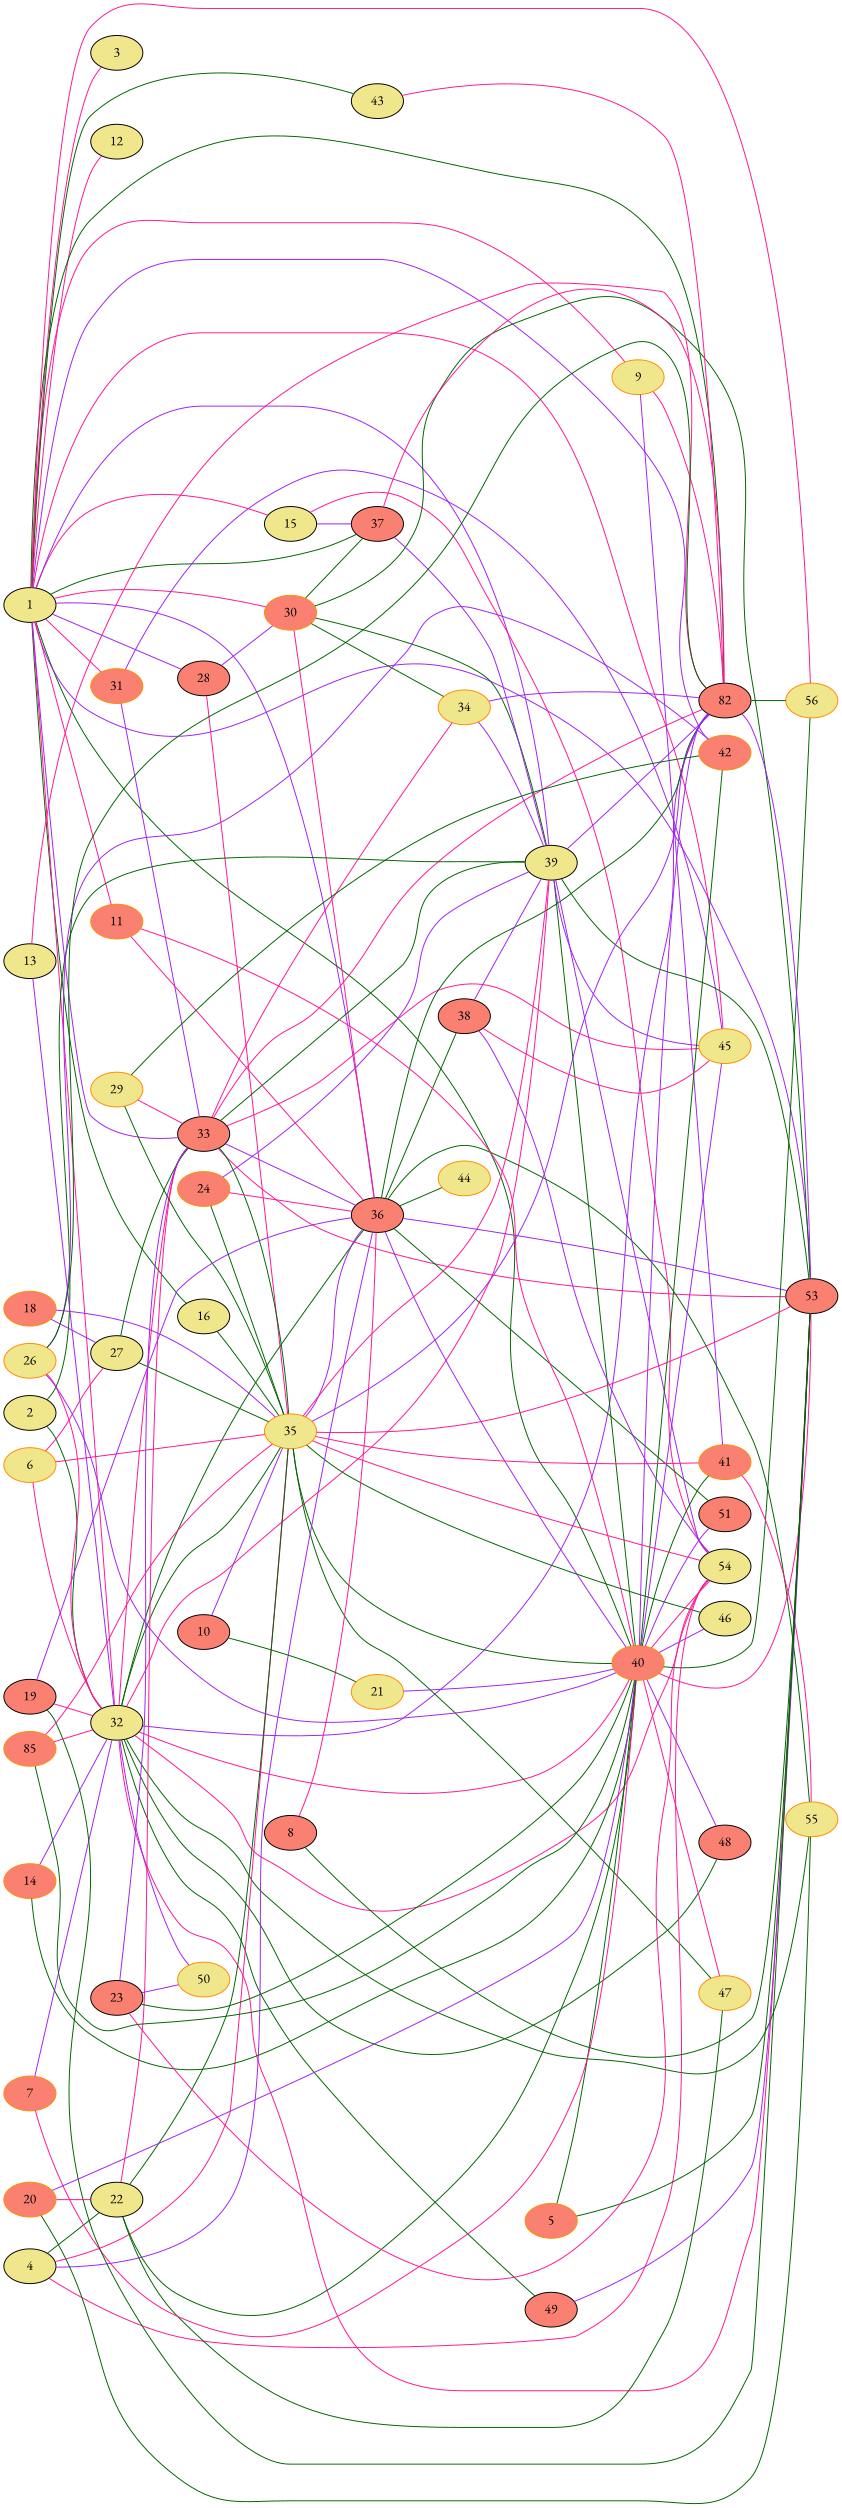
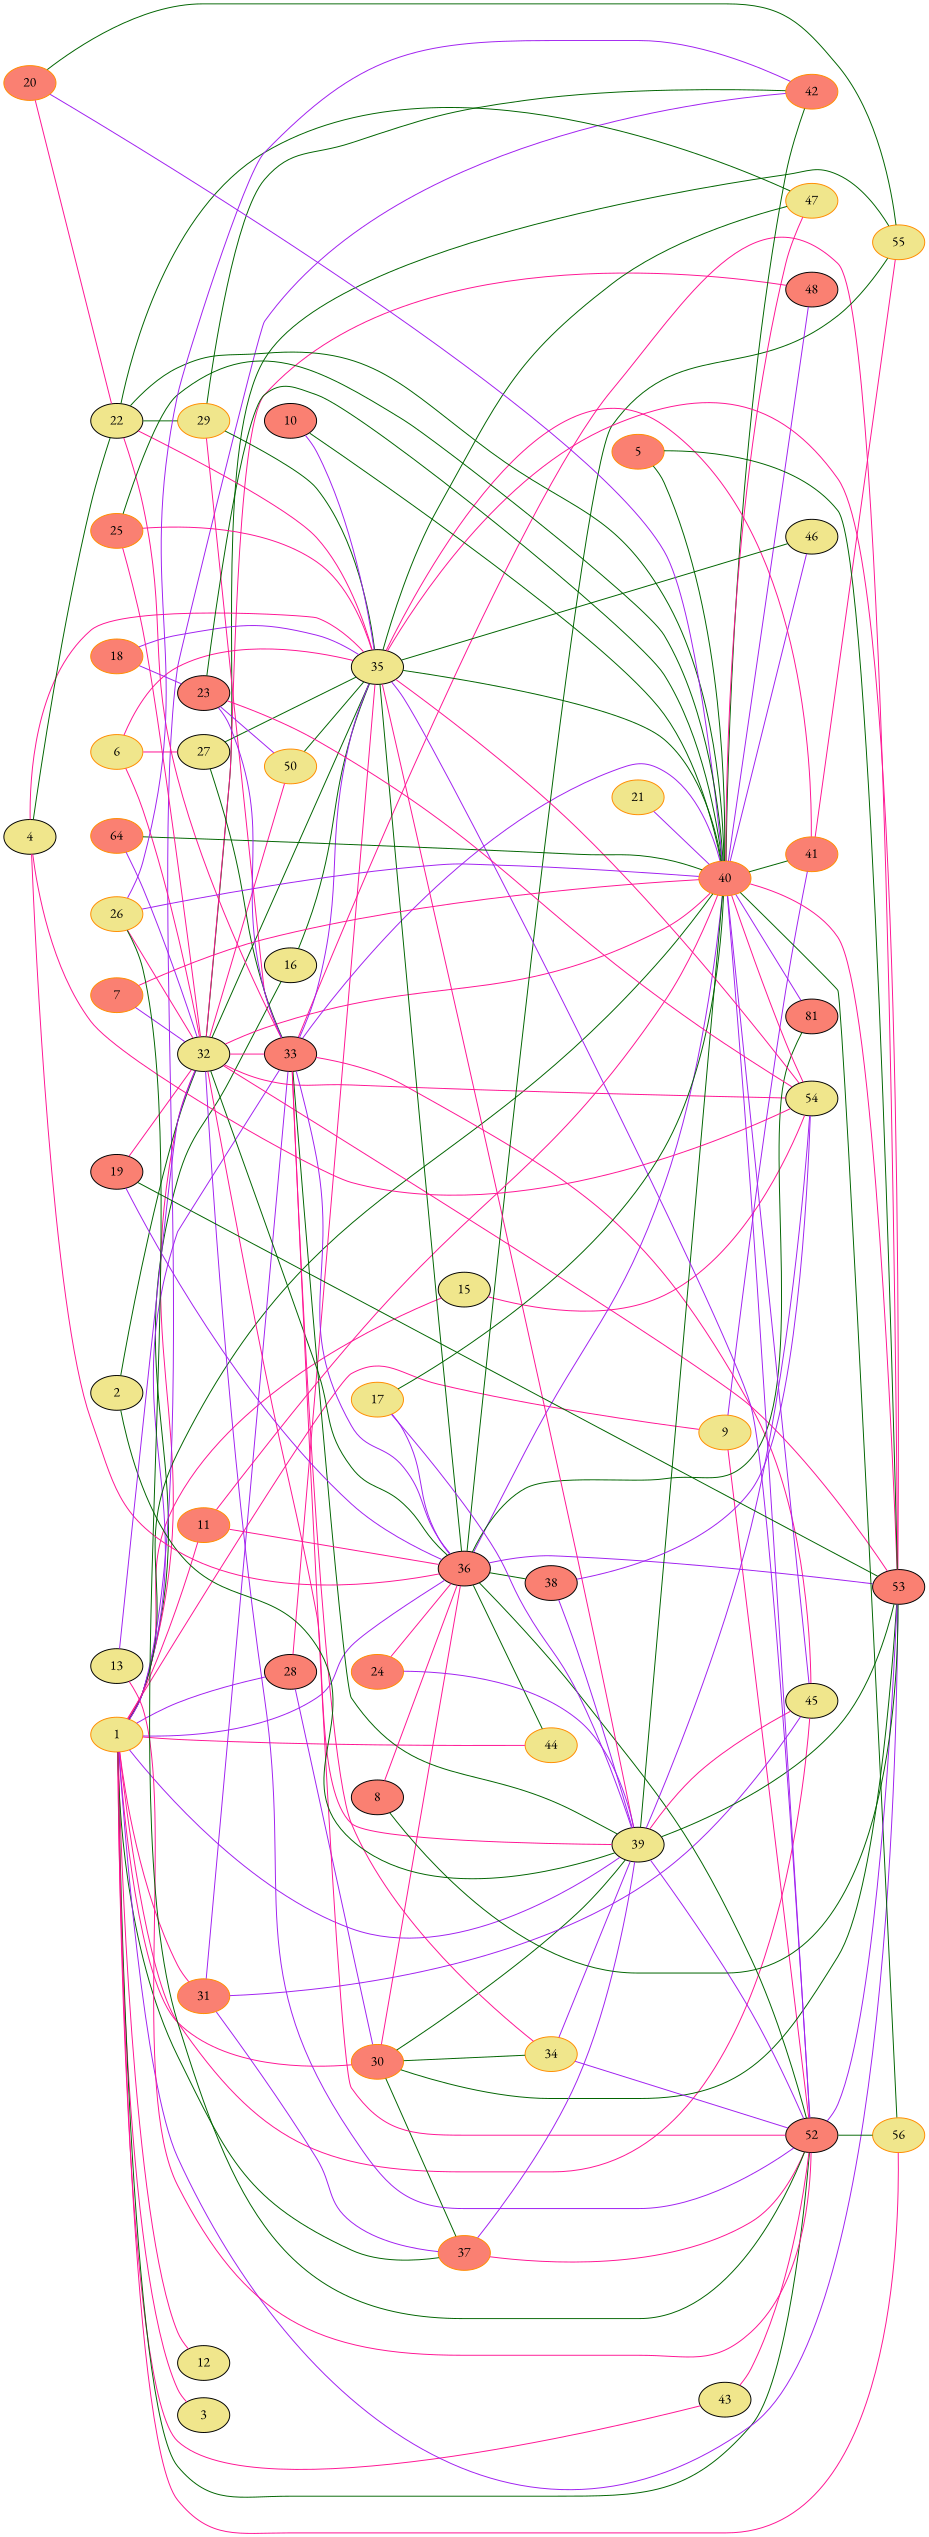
(88, 122) -> (170, 2424)
none -> (166, 421)
(334, 524) -> (318, 2161)
(377, 524) -> (464, 2253)
(30, 605) -> (117, 1735)
(725, 701) -> (812, 2135)
none -> (503, 832)
(587, 984) -> (712, 1761)
(725, 1046) -> (812, 1701)
(589, 1082) -> none
(263, 1256) -> (335, 861)
(248, 1310) -> (334, 717)
(334, 1323) -> (420, 1118)
(79, 1334) -> (160, 675)
none -> (377, 1400)
(291, 1431) -> (377, 667)
(725, 1514) -> (812, 1016)
(297, 1658) -> (545, 604)
none -> (343, 1744)
(30, 1749) -> (117, 531)
(264, 1810) -> (75, 1352)
(30, 1881) -> (117, 836)
(160, 1907) -> (242, 929)
(235, 1982) -> (284, 512)
(361, 2038) -> (247, 469)
(551, 2310) -> none
